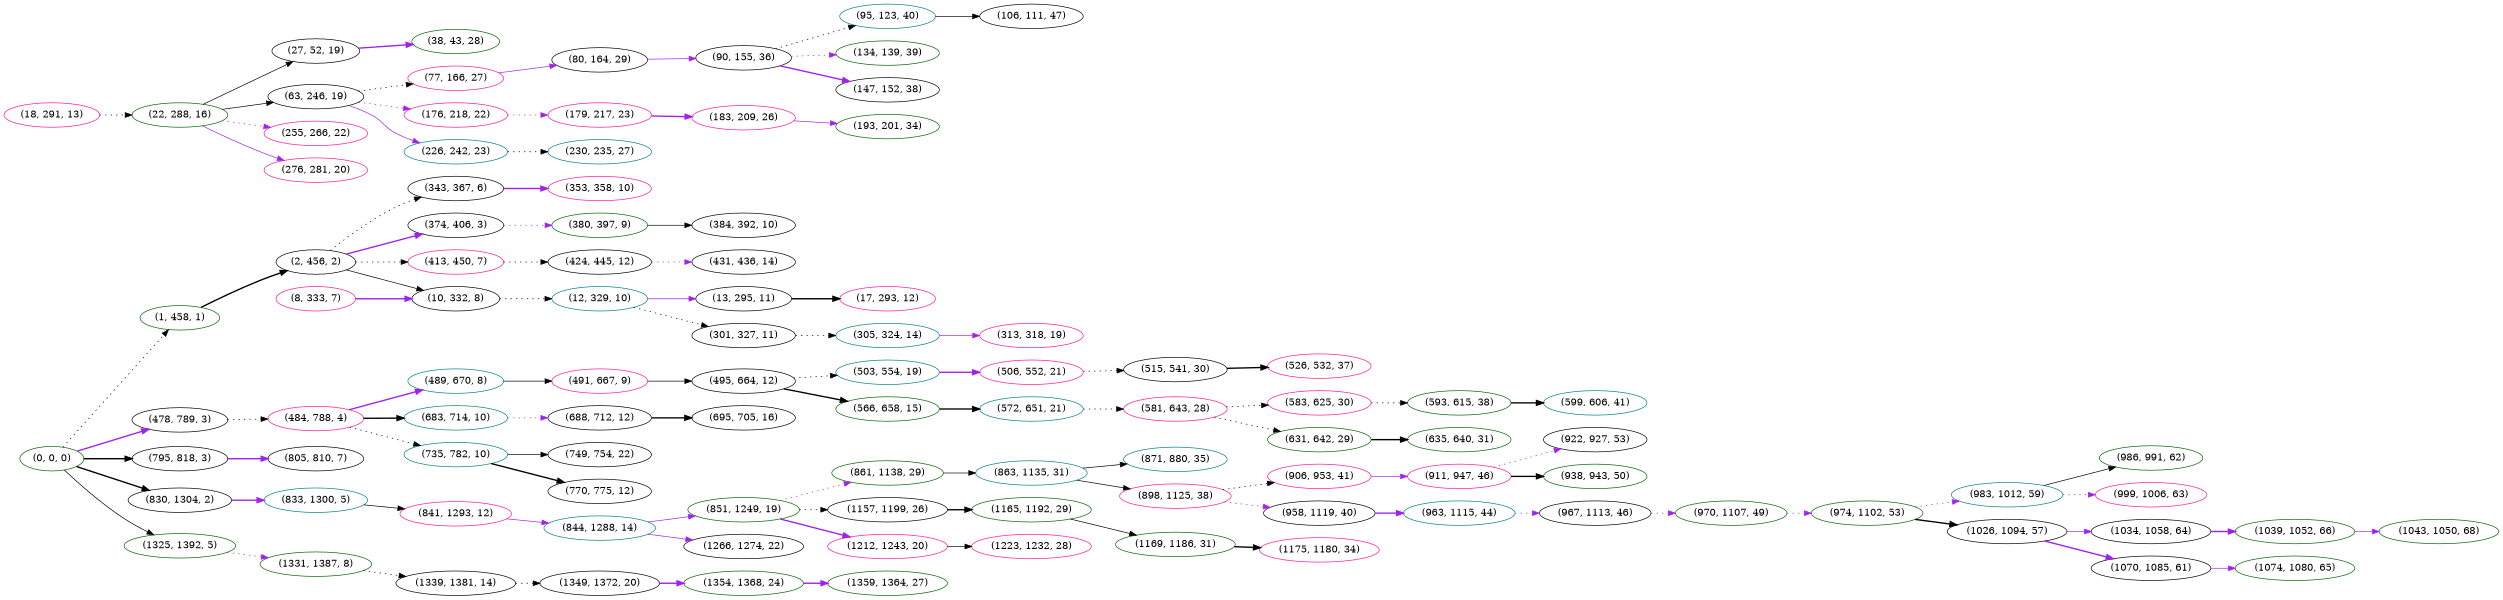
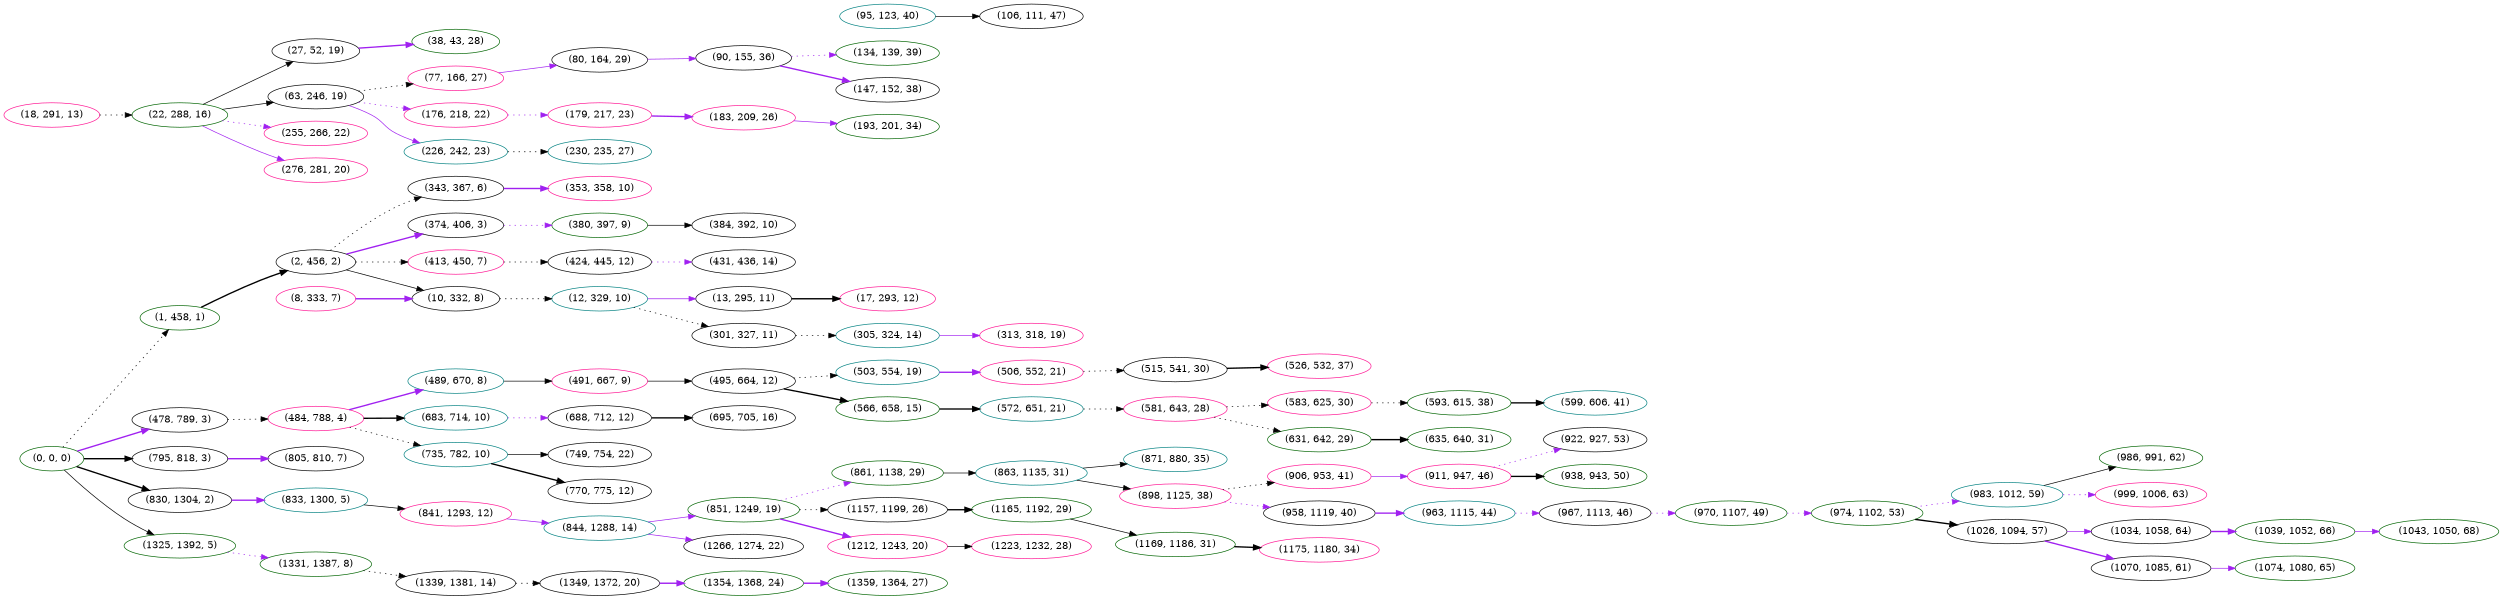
(812, 38) -> none
